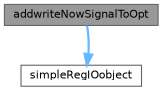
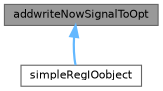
(89, 40) -> (74, 51)
